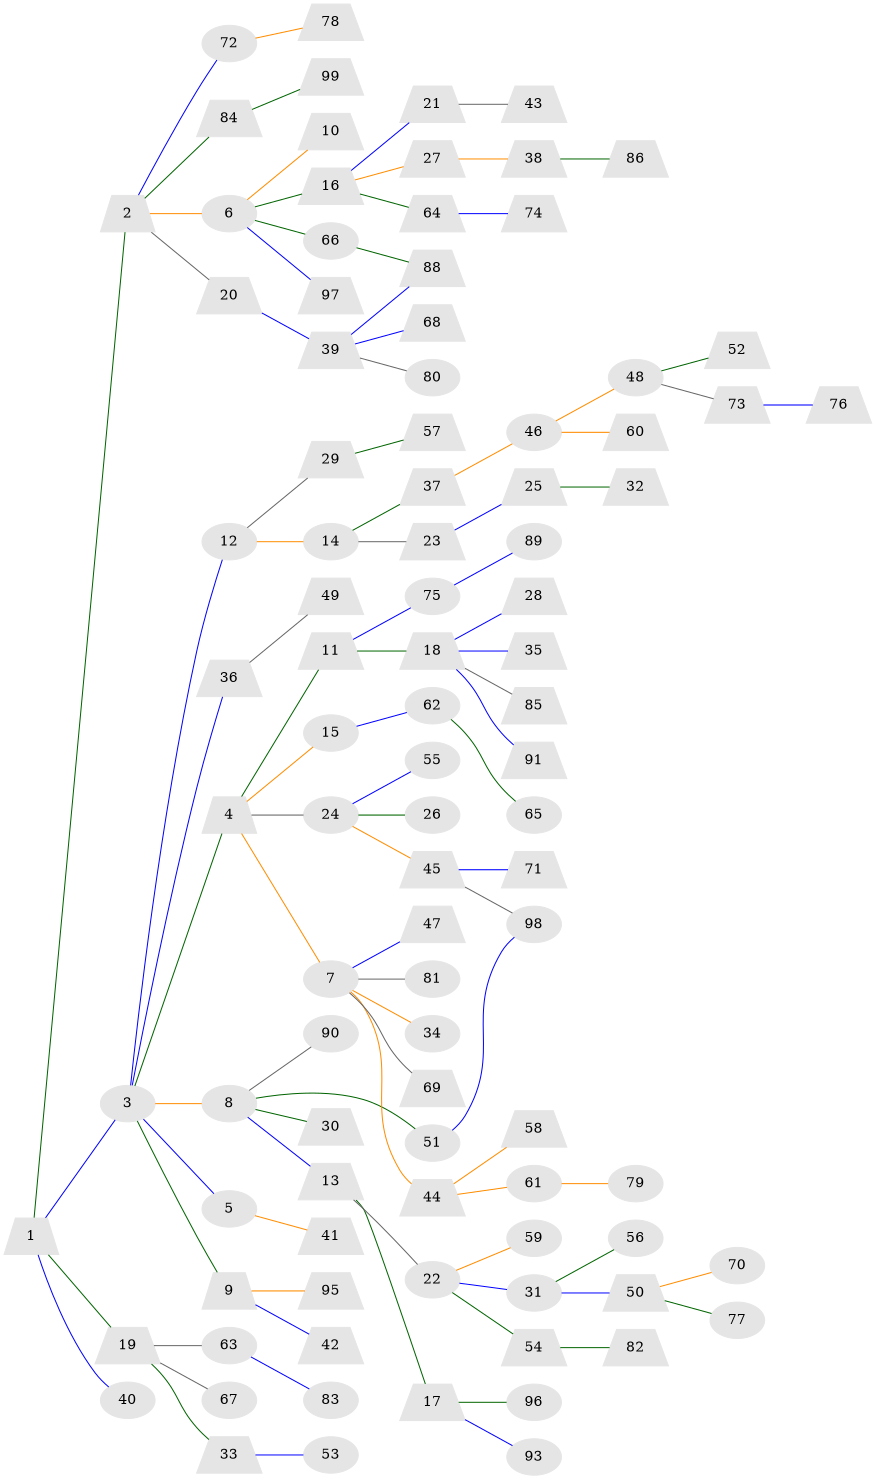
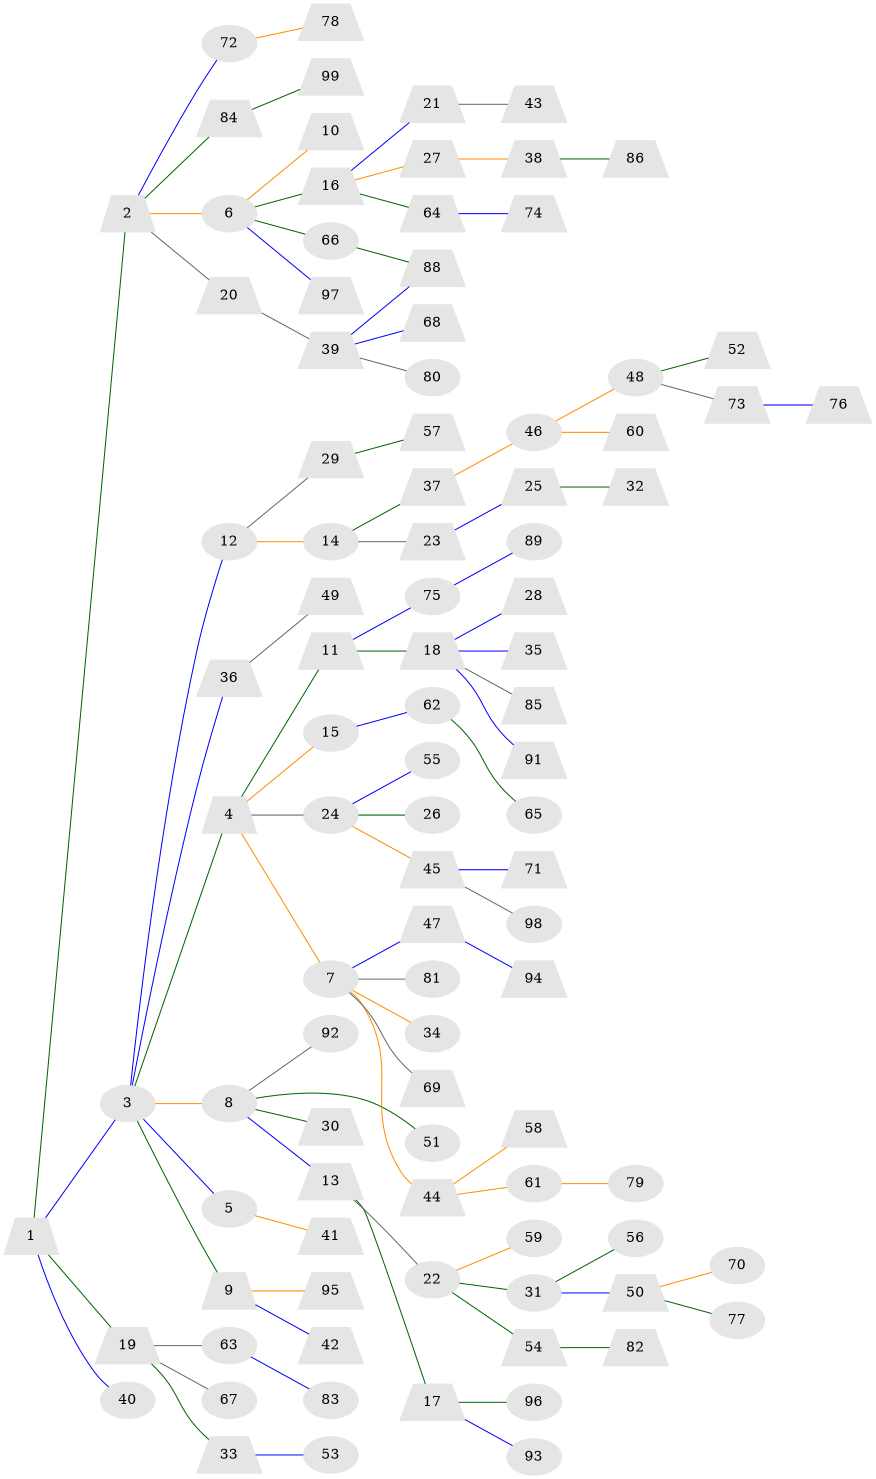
(285, 326) -> (285, 326)
none -> (534, 979)
(331, 1034) -> (331, 1034)
(483, 1034) -> none
(483, 1286) -> (483, 1286)
